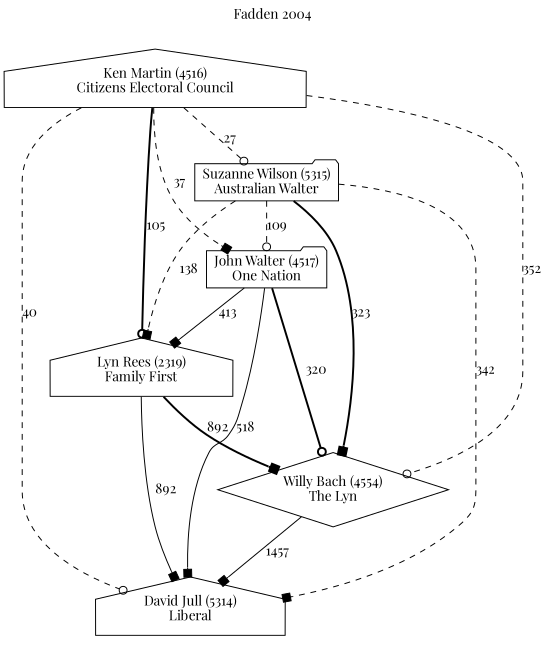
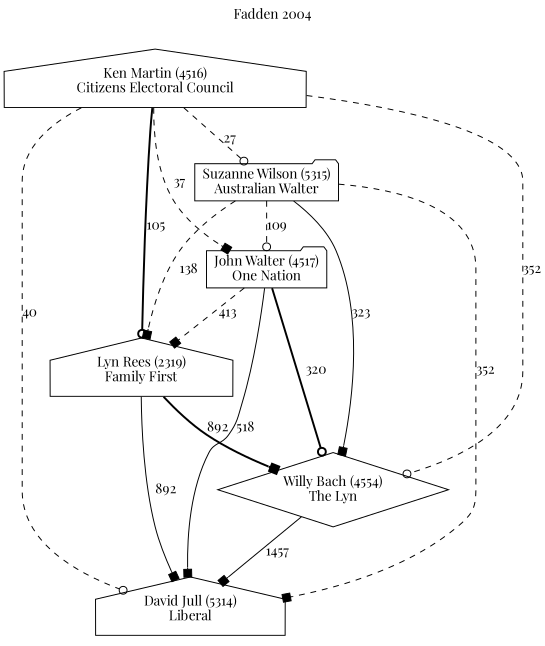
(212, 313) -> (212, 313)
(351, 314) -> (351, 314)
(486, 370) -> (486, 370)
